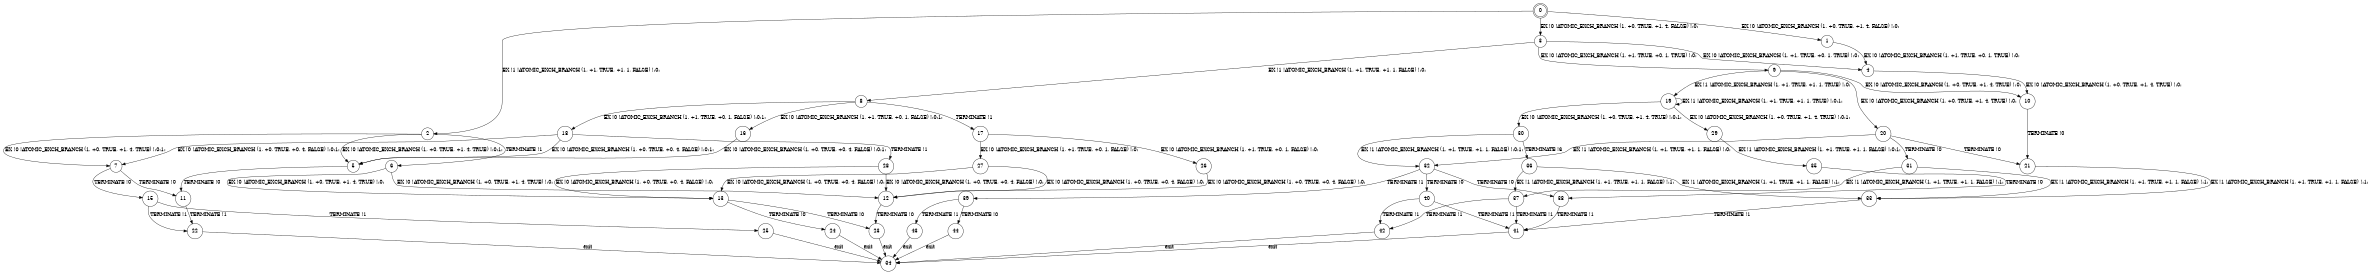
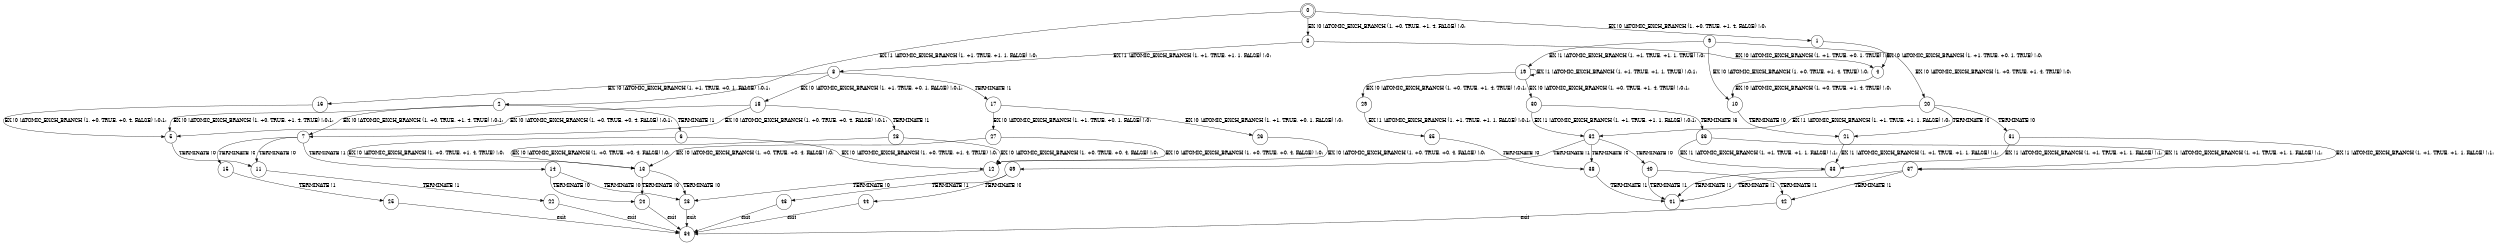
(1647, 67) -> none
none -> (553, 169)
(160, 225) -> none
(1204, 249) -> none
